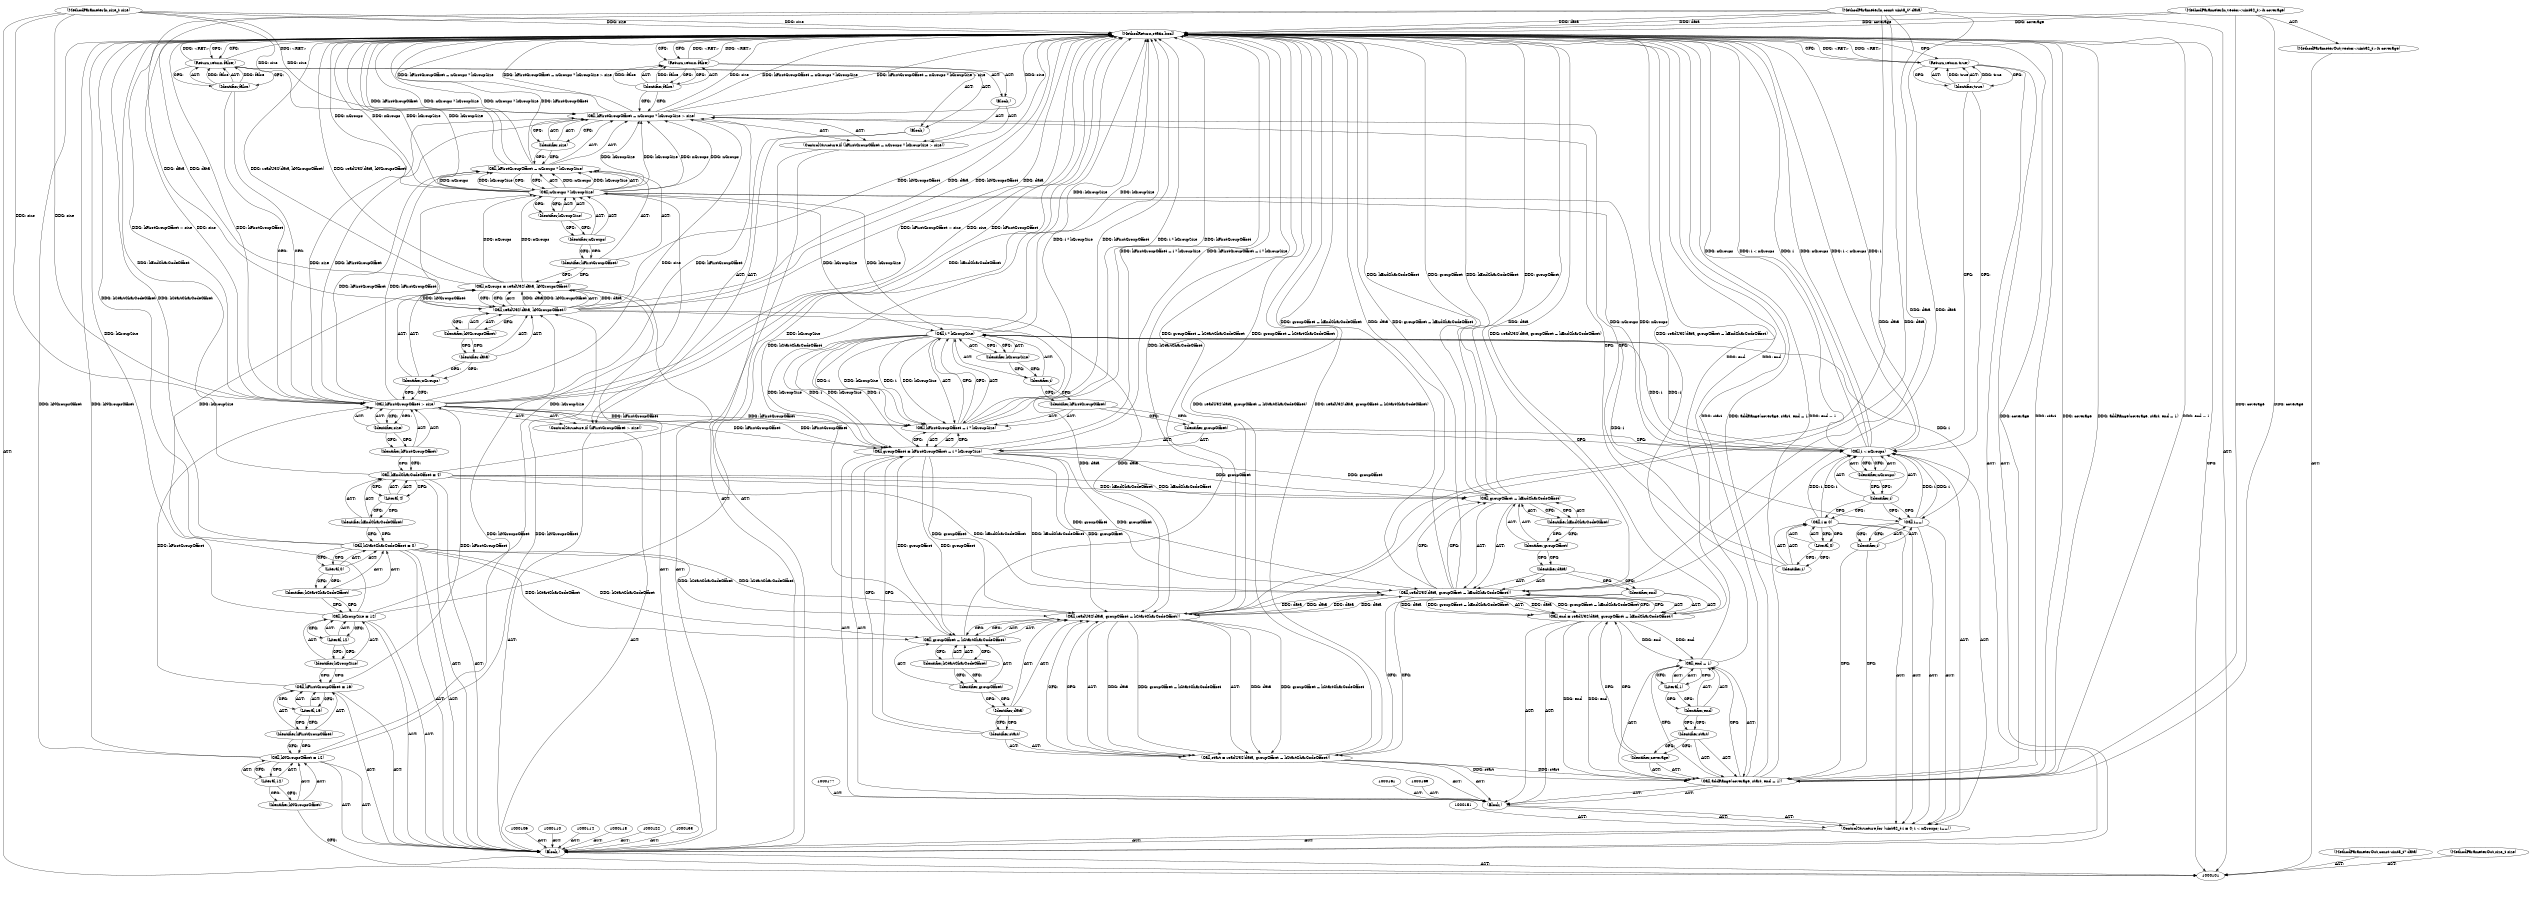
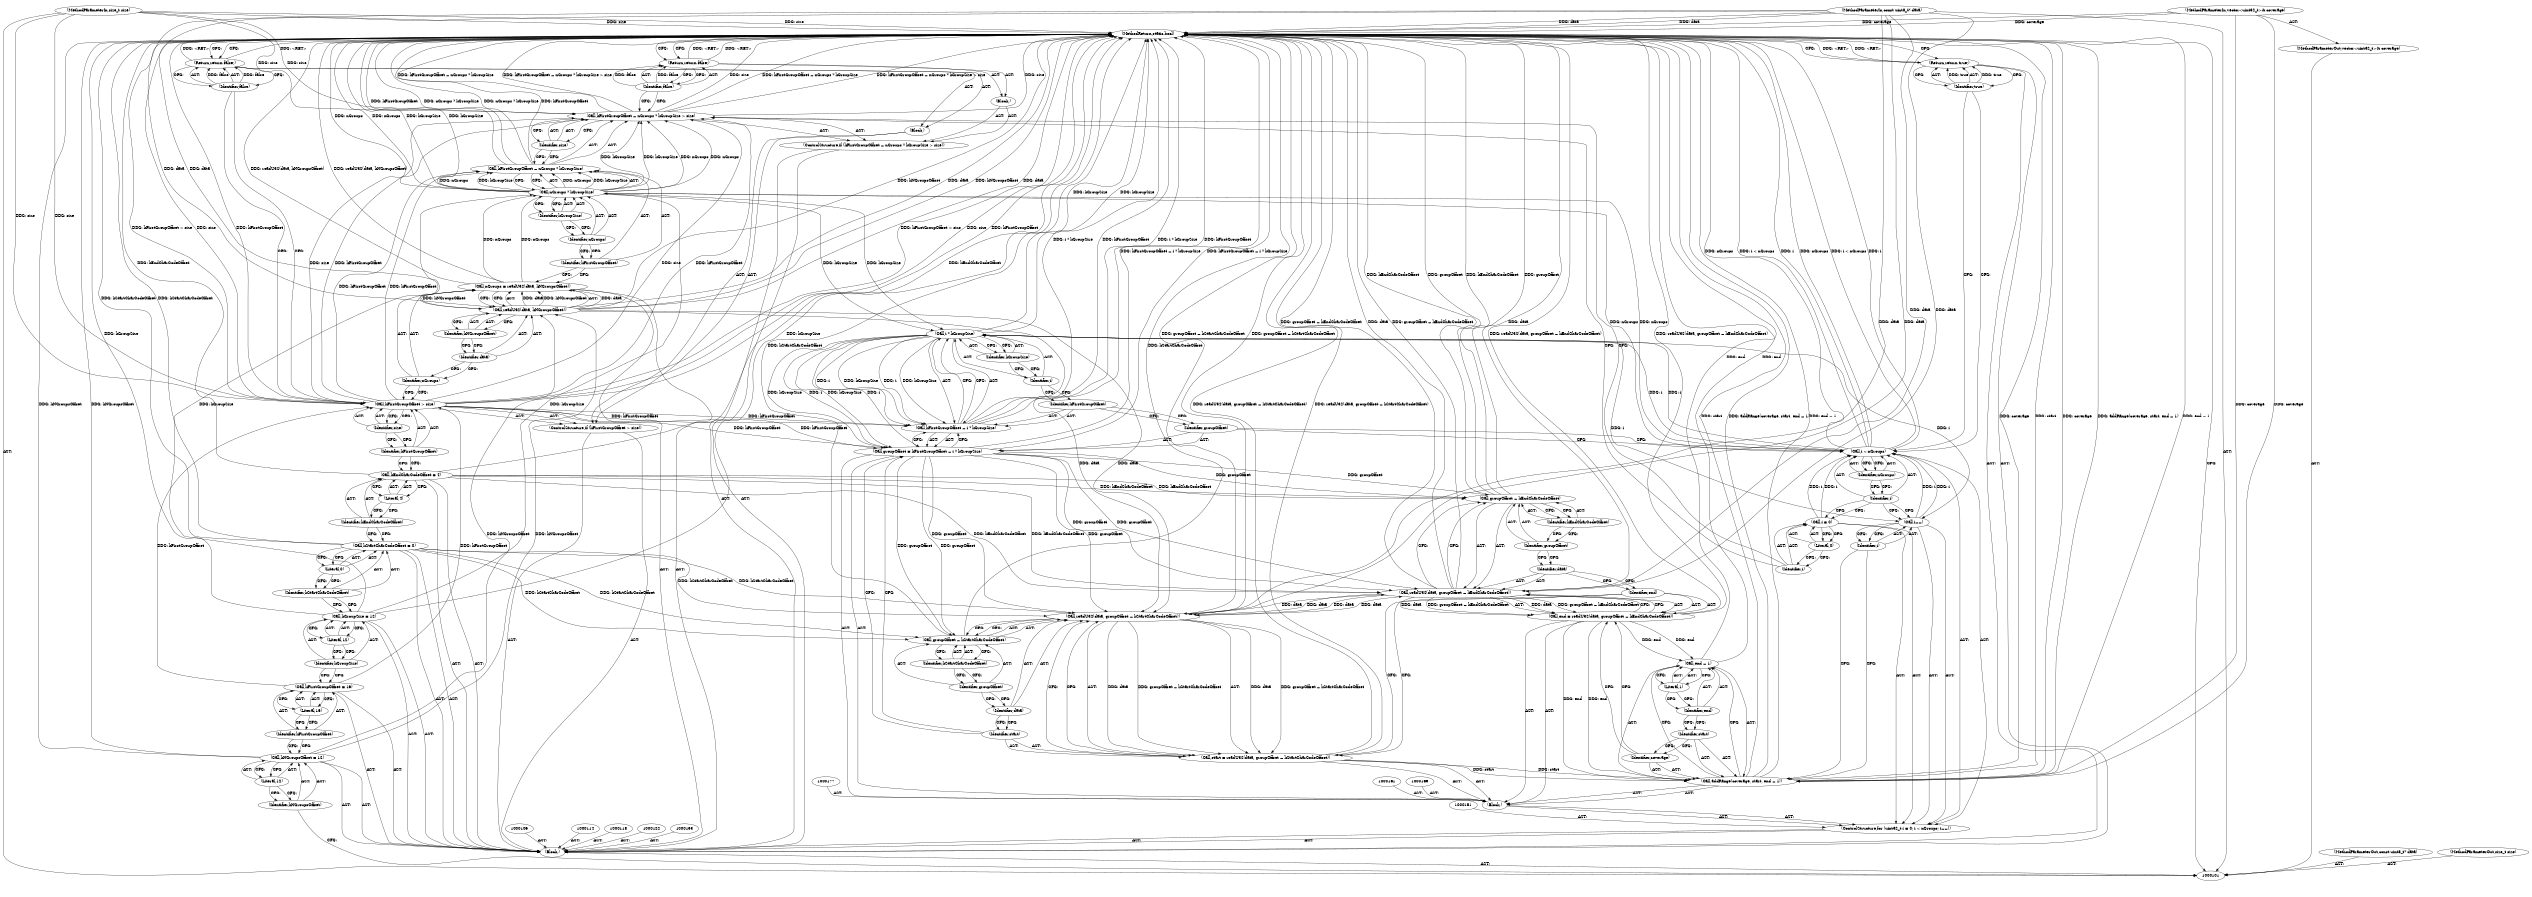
(552, 829) -> none
